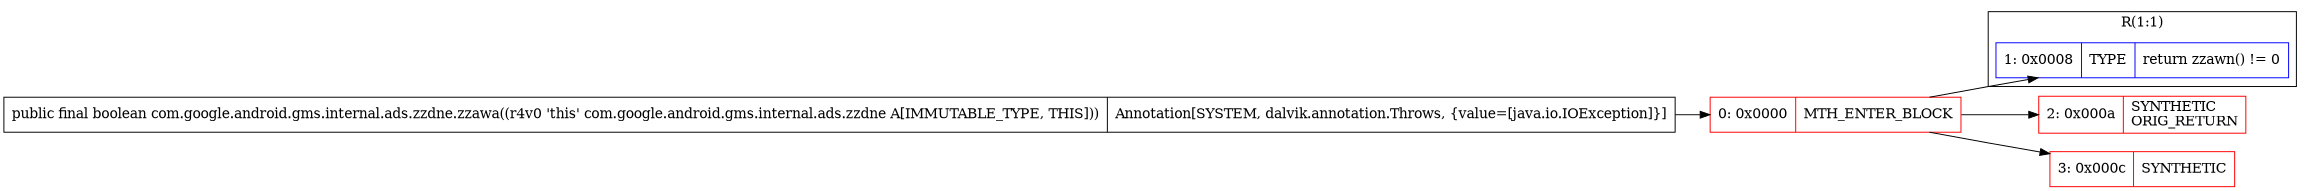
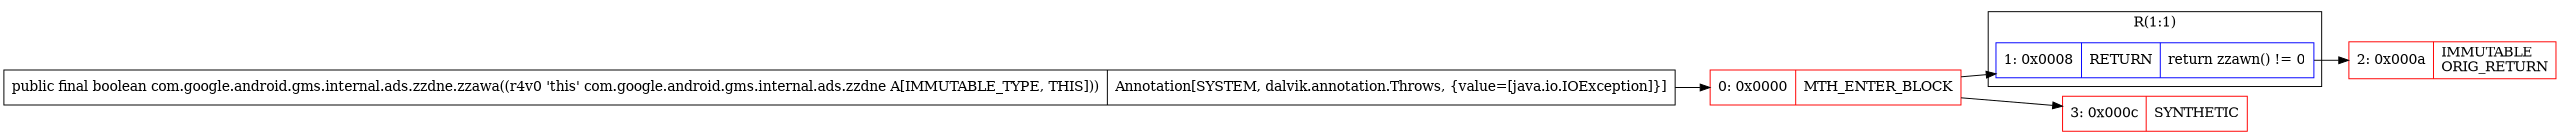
(2108, 60) -> (2121, 60)
(2174, 107) -> (2487, 52)
(1995, 115) -> (2328, 60)
